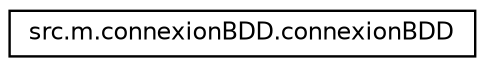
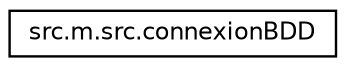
(242, 34) -> (173, 34)
